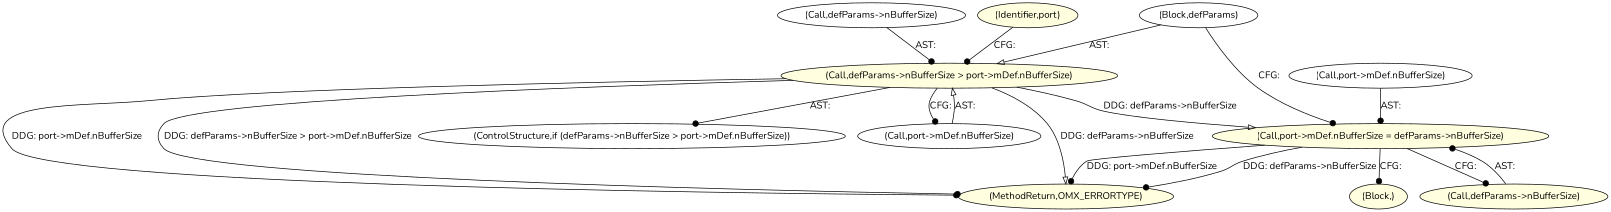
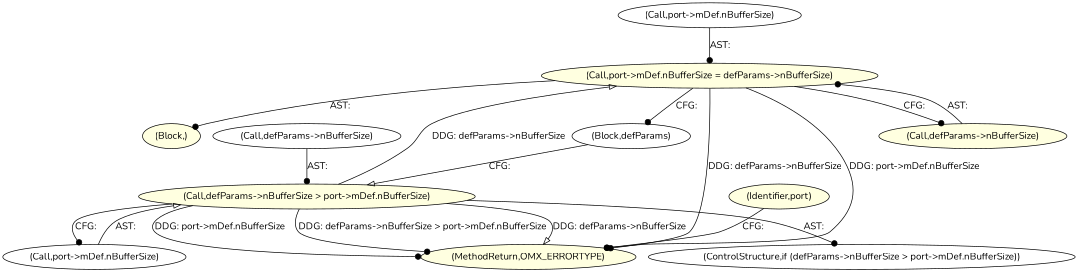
(991, 43) -> (690, 237)
(1101, 45) -> (501, 166)
(1258, 88) -> (671, 104)
(1392, 166) -> (342, 106)
